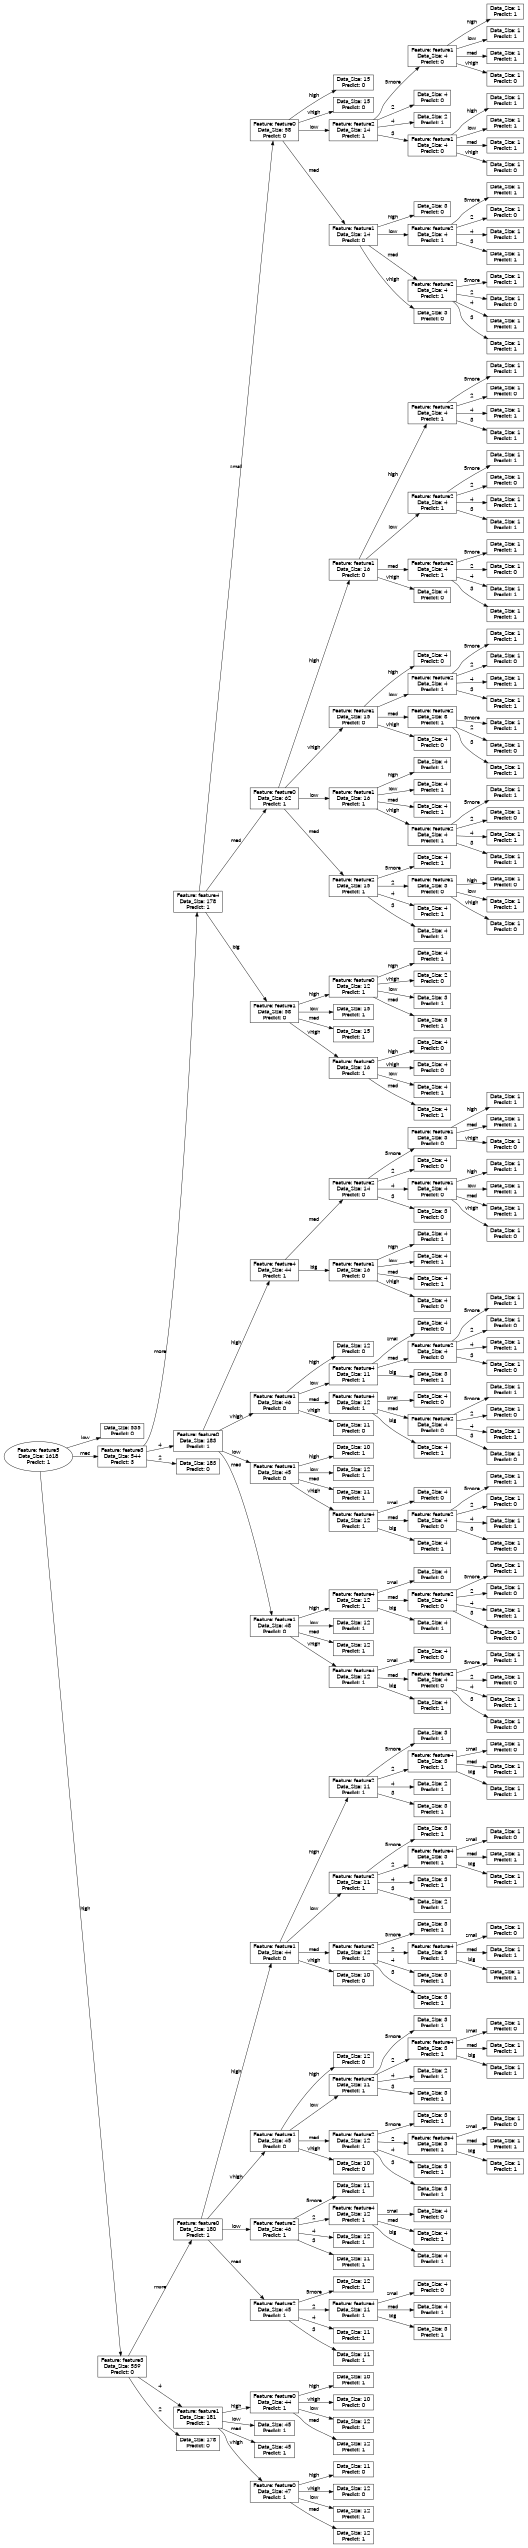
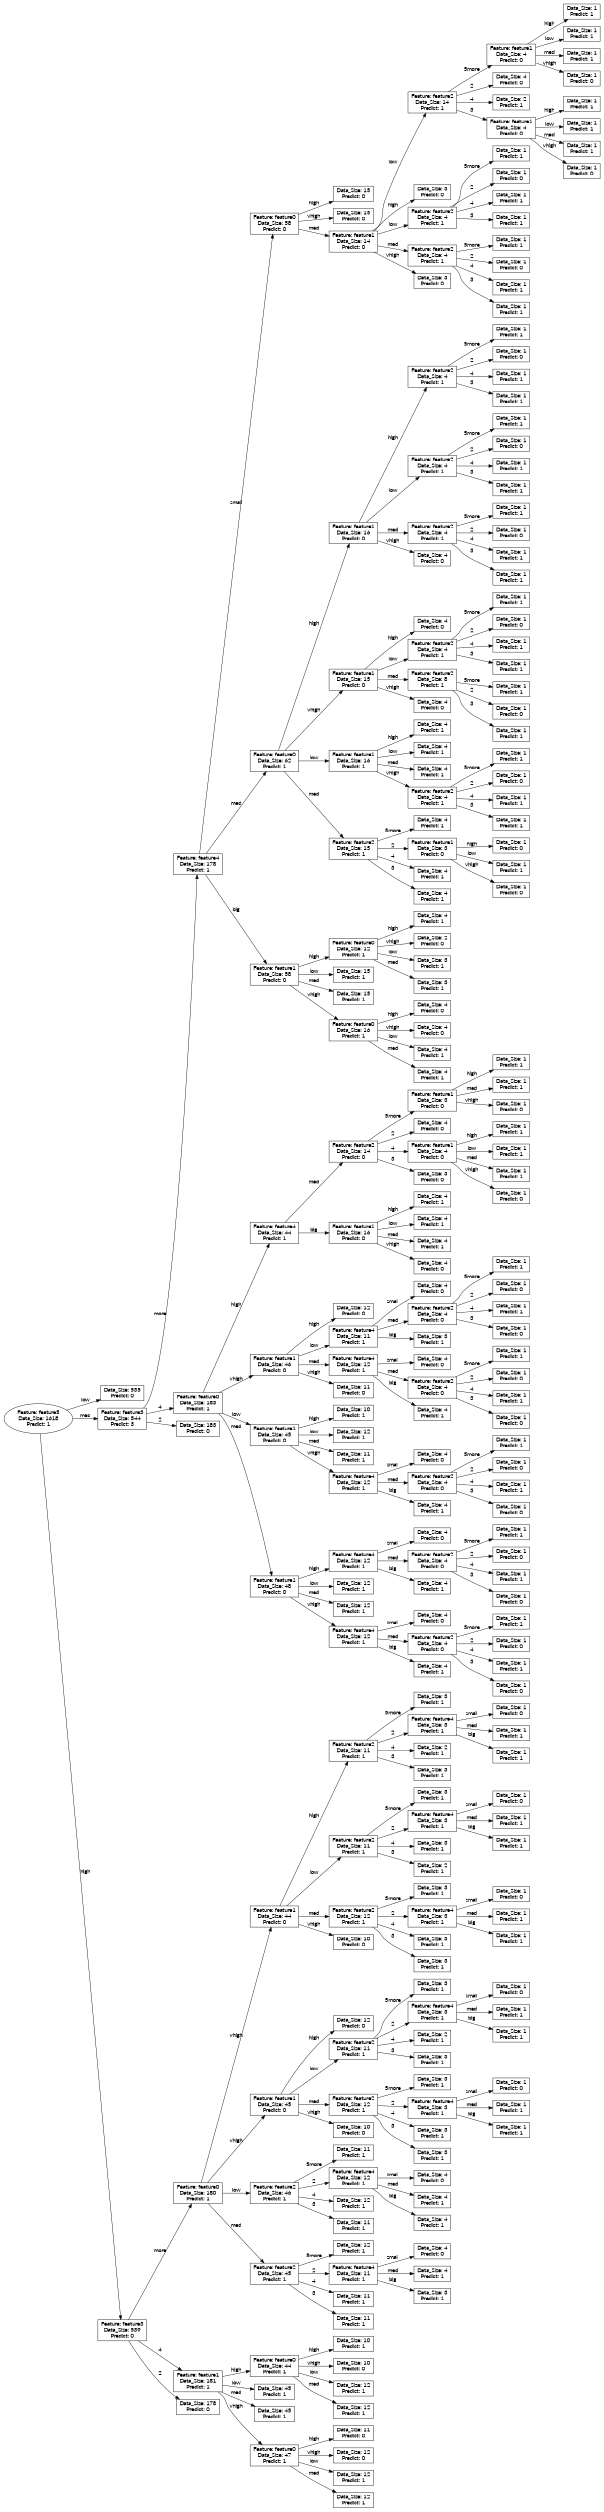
(312, 130) -> (396, 173)
(236, 2072) -> (236, 2036)
